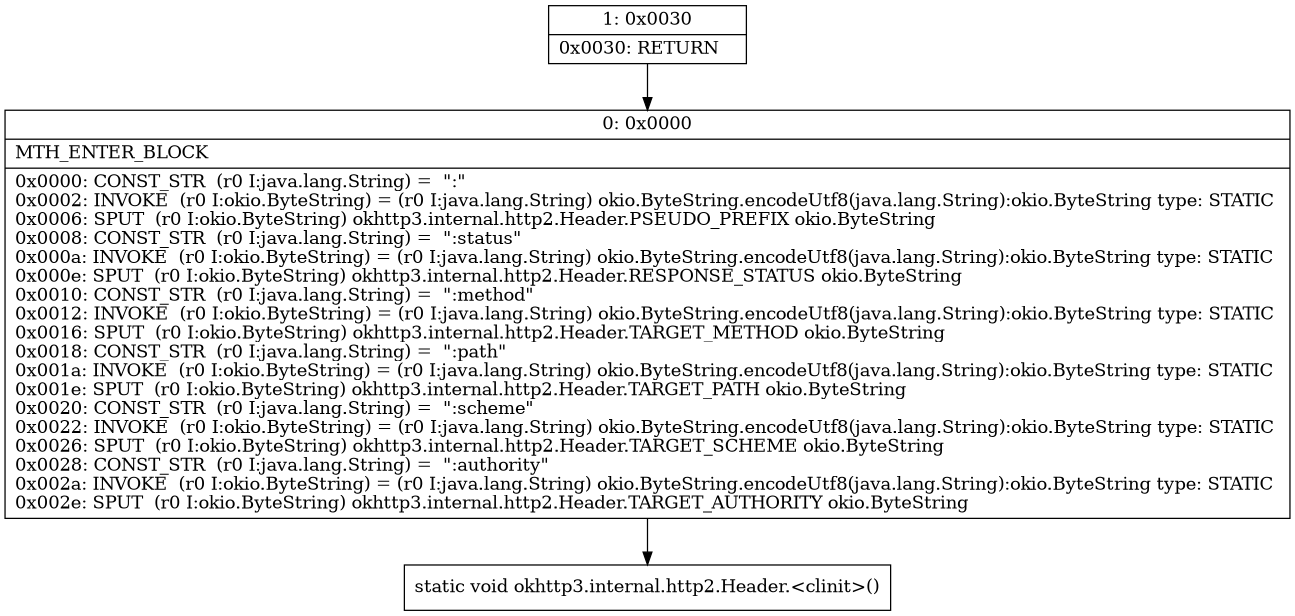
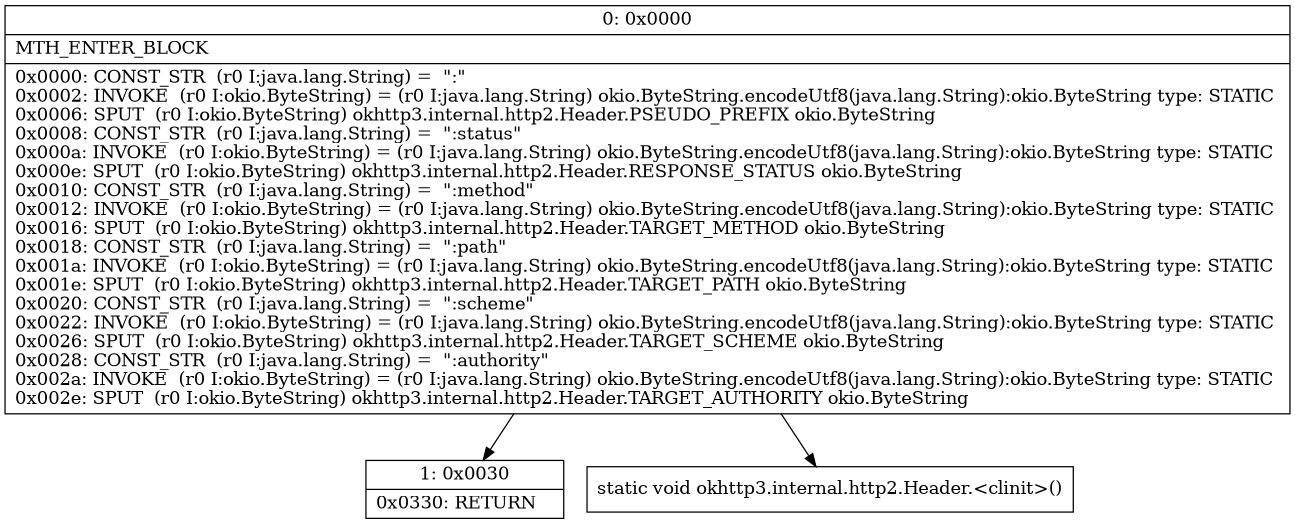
(647, 48) -> (465, 503)
(647, 81) -> (502, 432)
